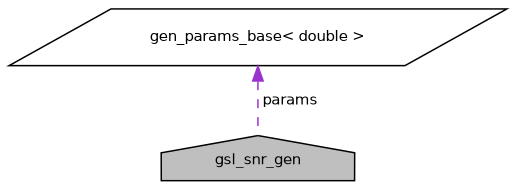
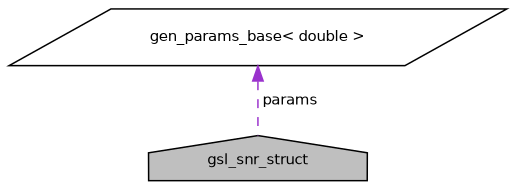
(258, 161) -> (258, 161)
